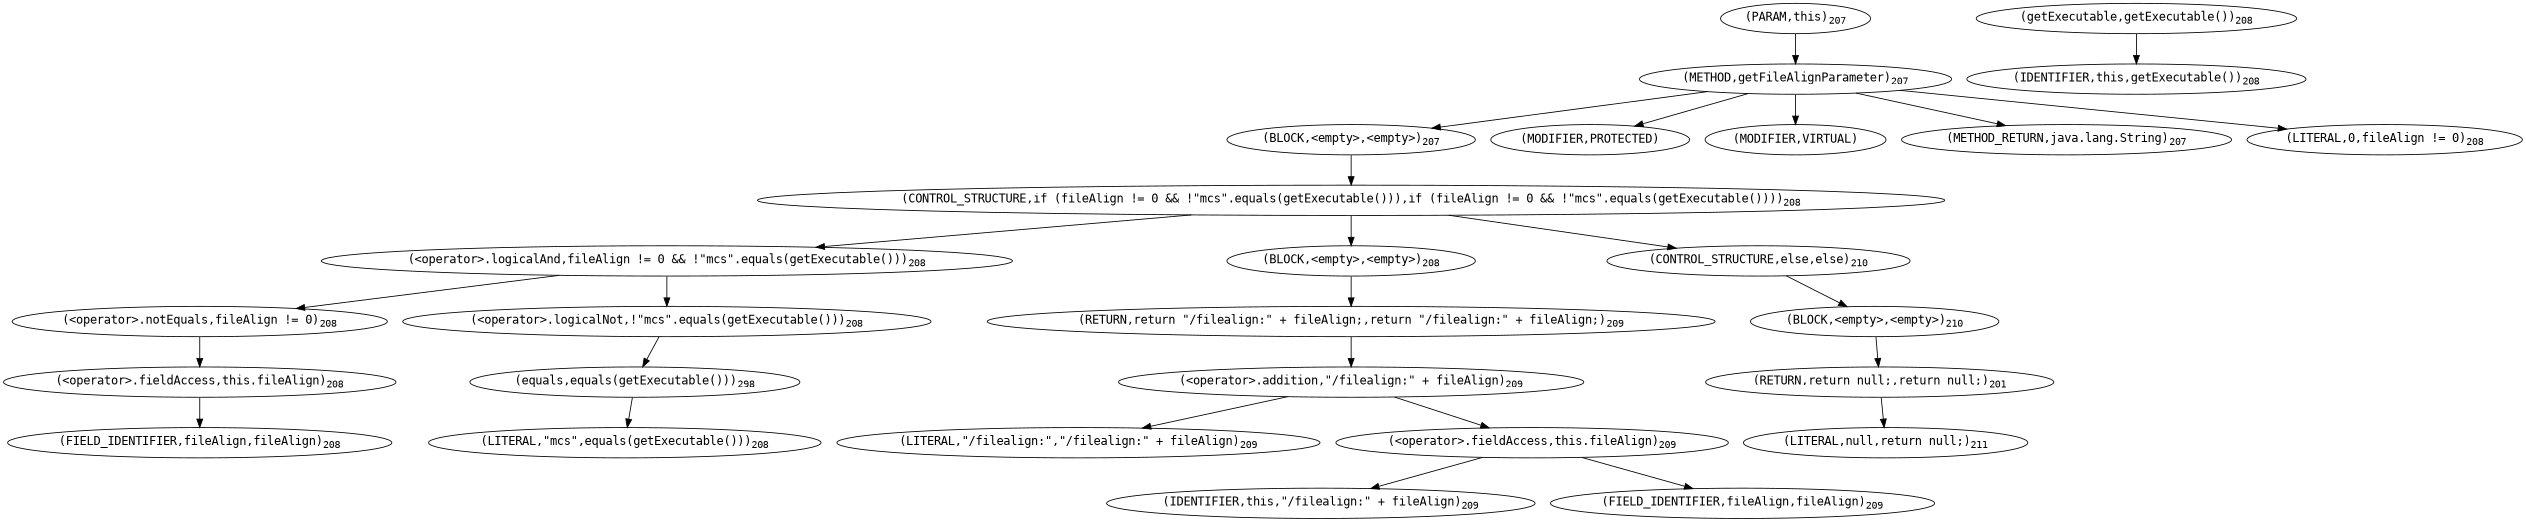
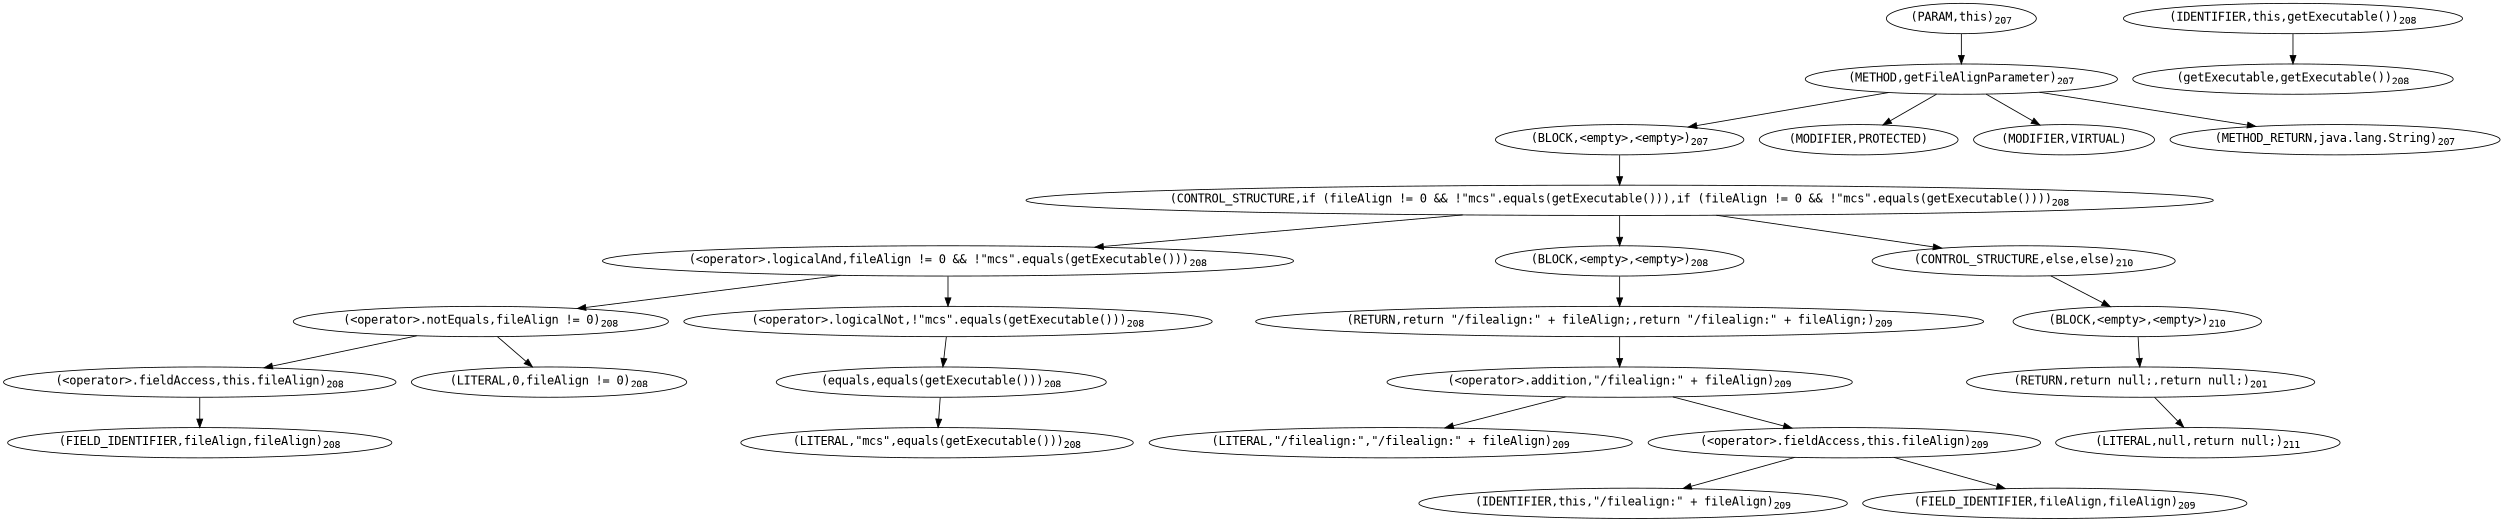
(2136, 45) -> (2293, 45)
(2089, 109) -> (512, 349)
(746, 381) -> (1053, 381)
